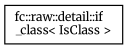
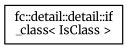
(64, 25) -> (64, 25)
